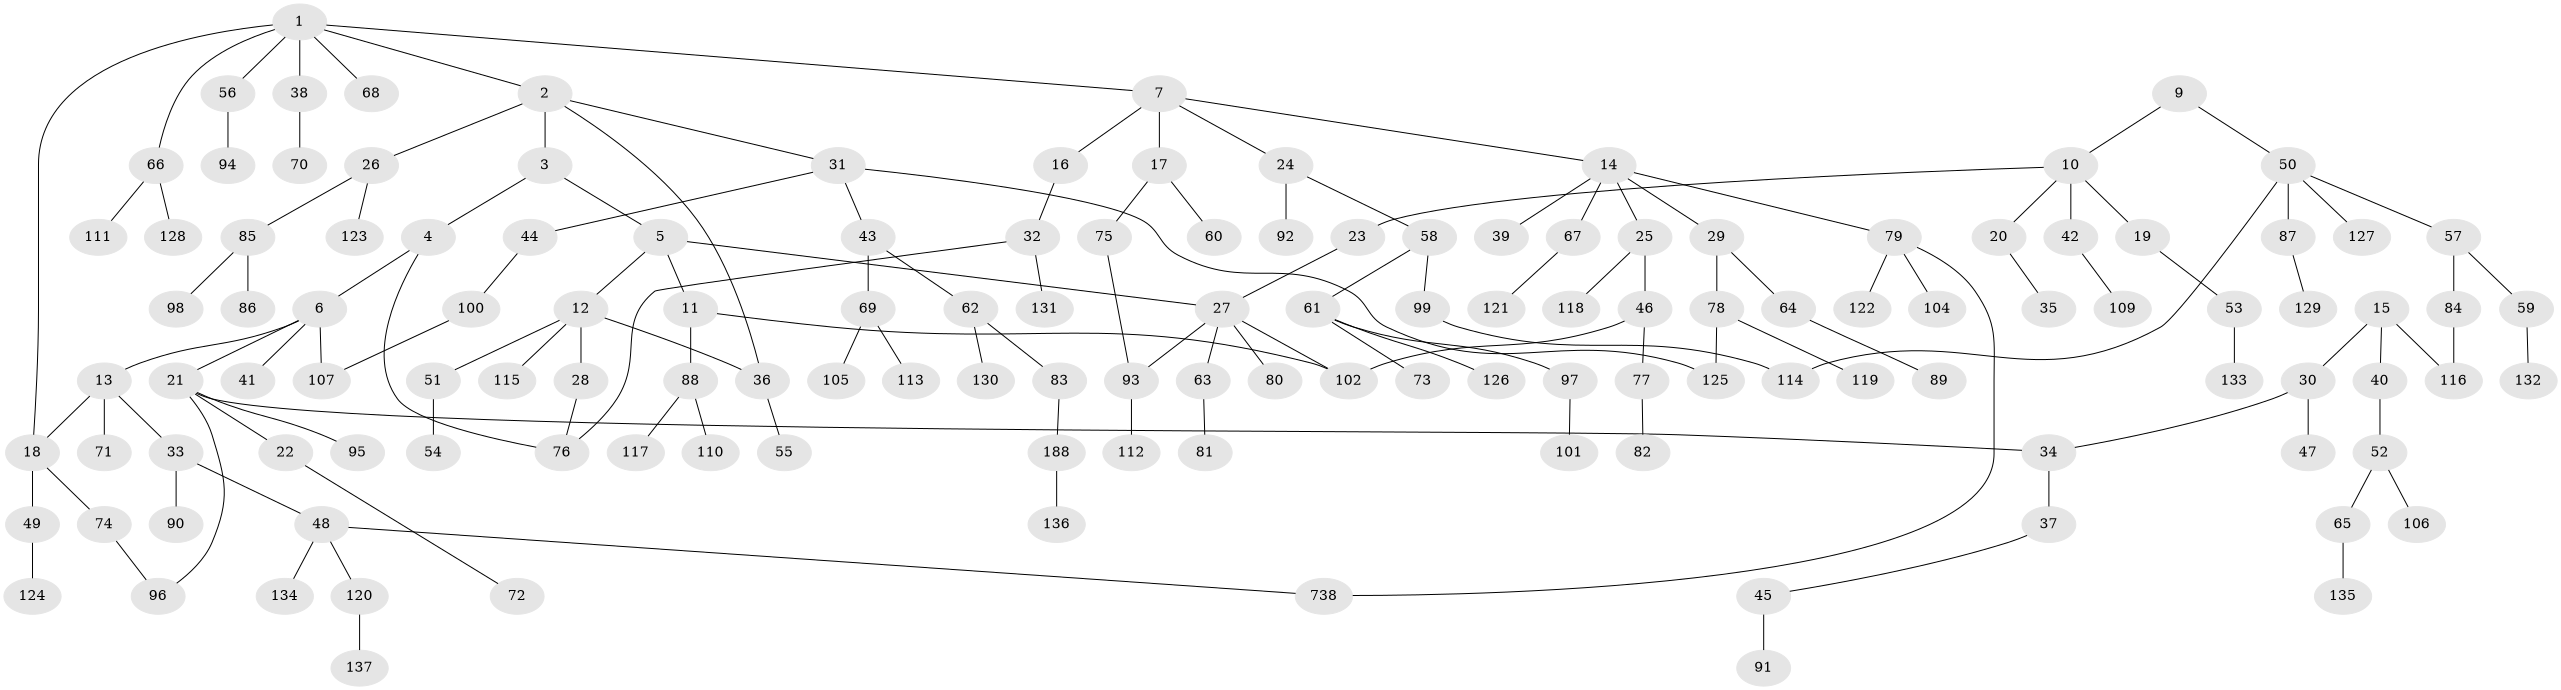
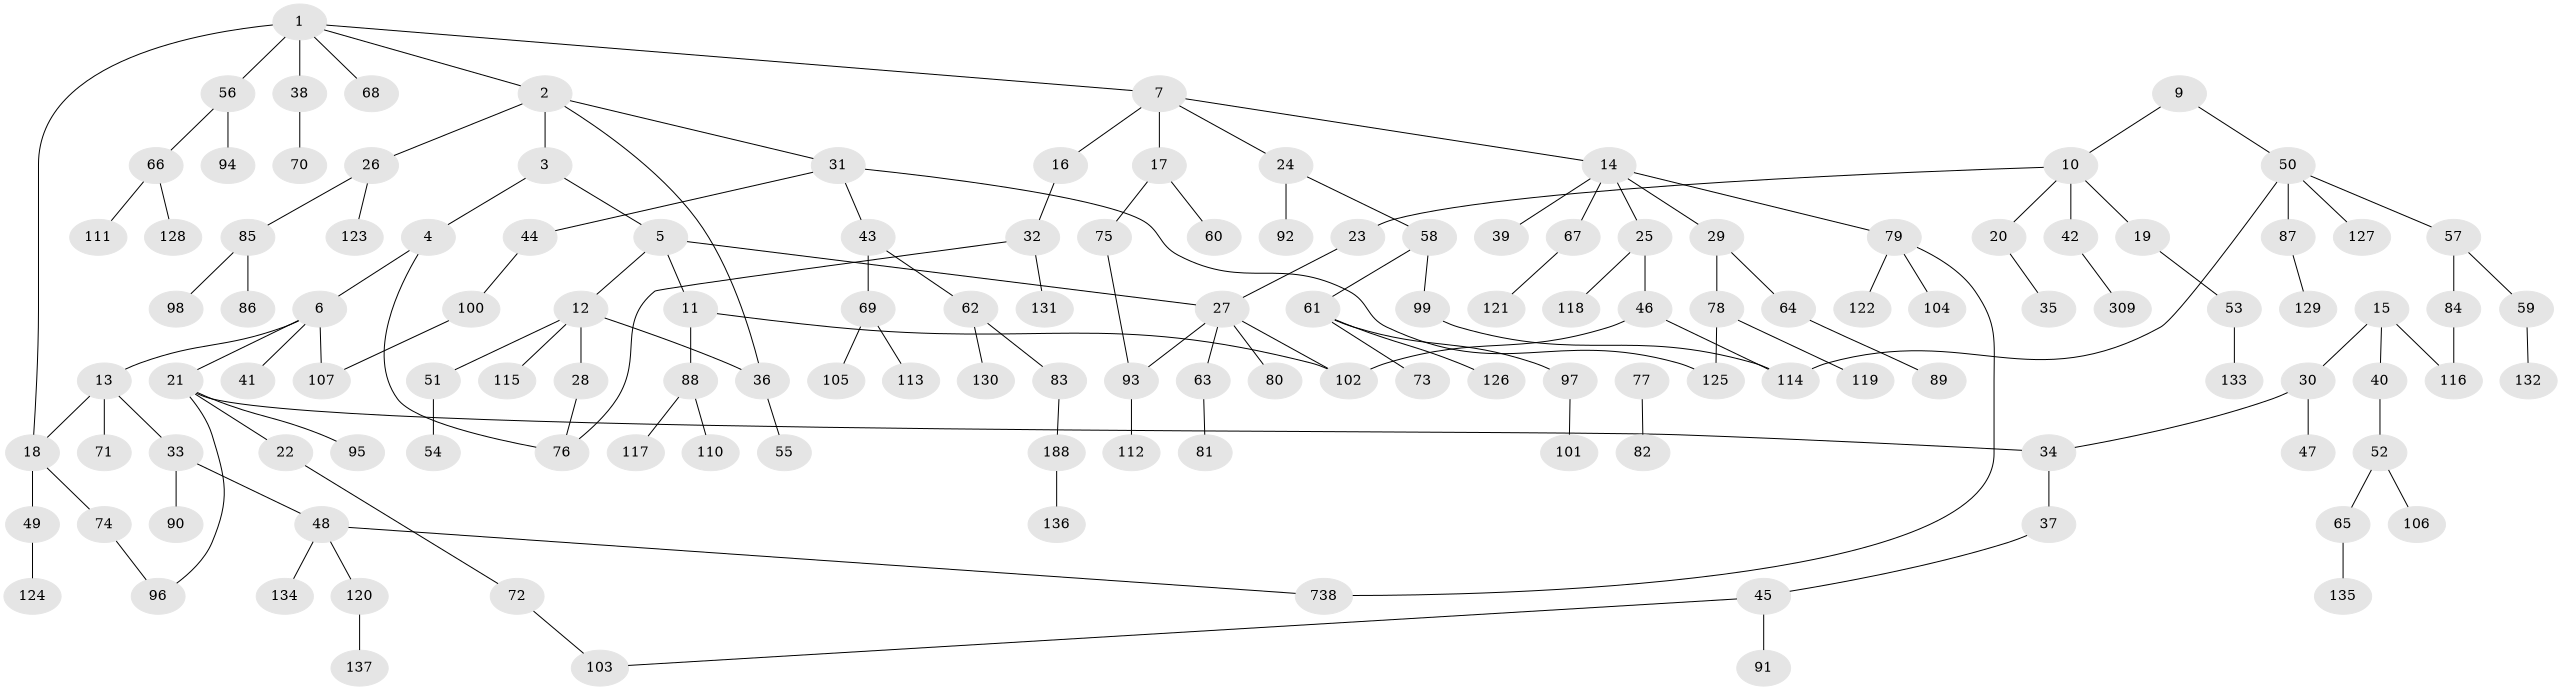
(198, 70) -> (192, 130)
(2123, 309) -> (2123, 309)
(1644, 339) -> (1722, 347)
none -> (600, 668)
